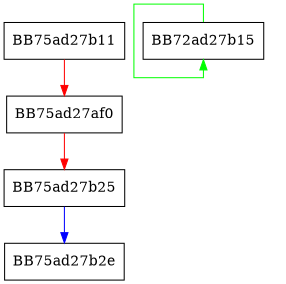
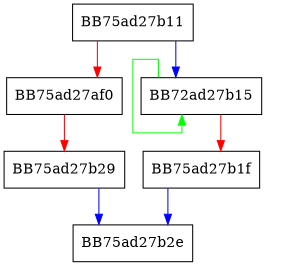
none -> (176, 54)
none -> (201, 170)
(64, 188) -> (64, 170)
